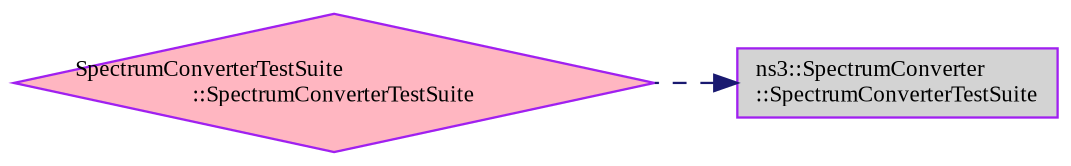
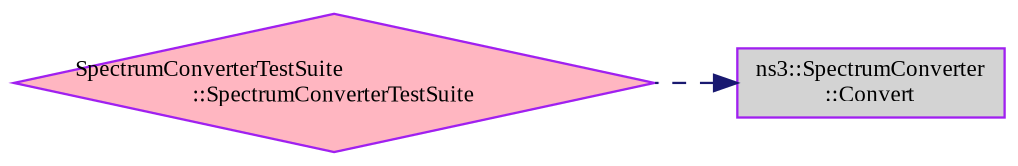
(897, 83) -> (871, 83)
